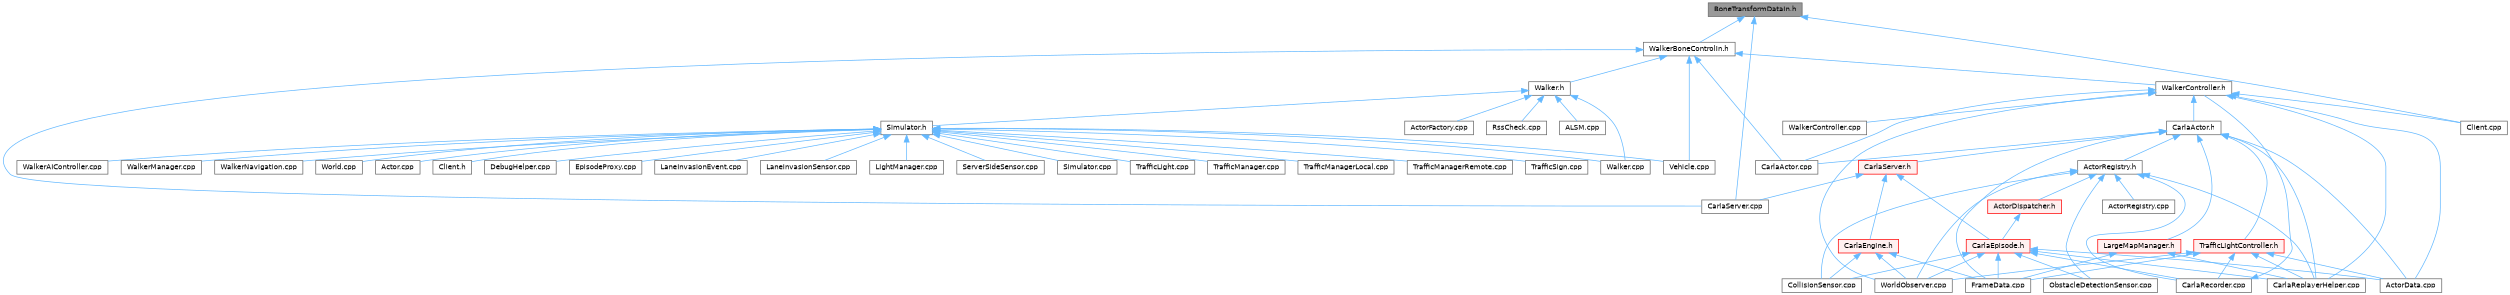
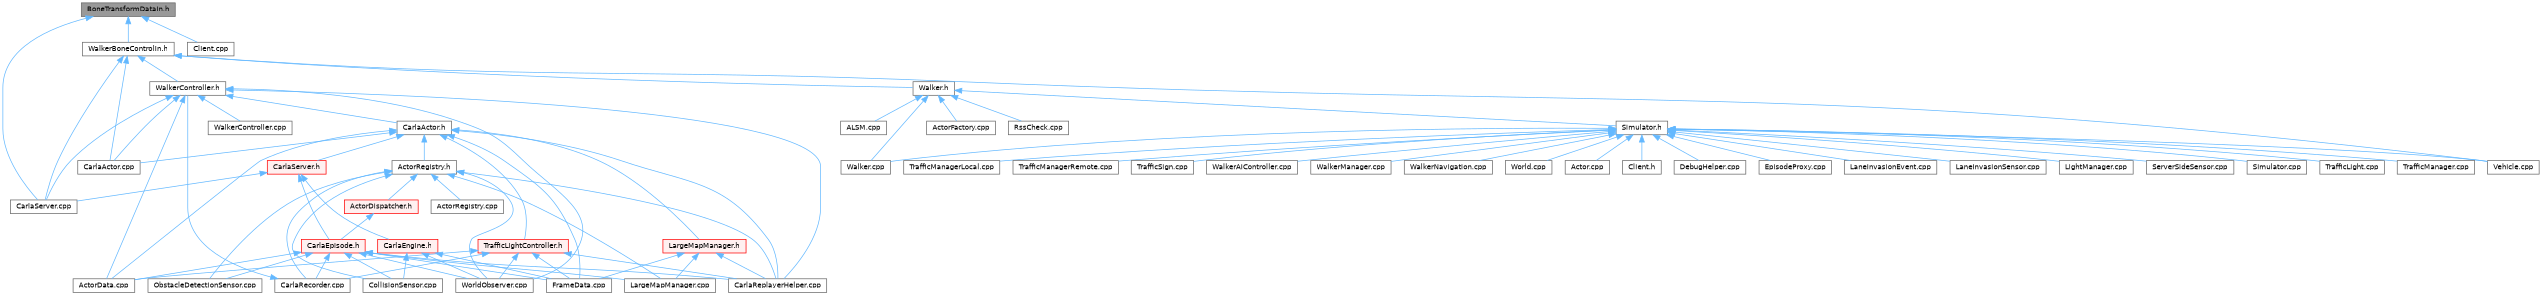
(2350, 107) -> (97, 139)
none -> (670, 286)
